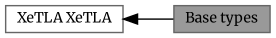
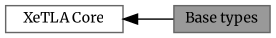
(64, 19) -> (64, 19)
